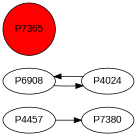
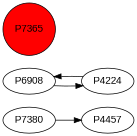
(108, 81) -> (108, 81)
(65, 120) -> (65, 120)
